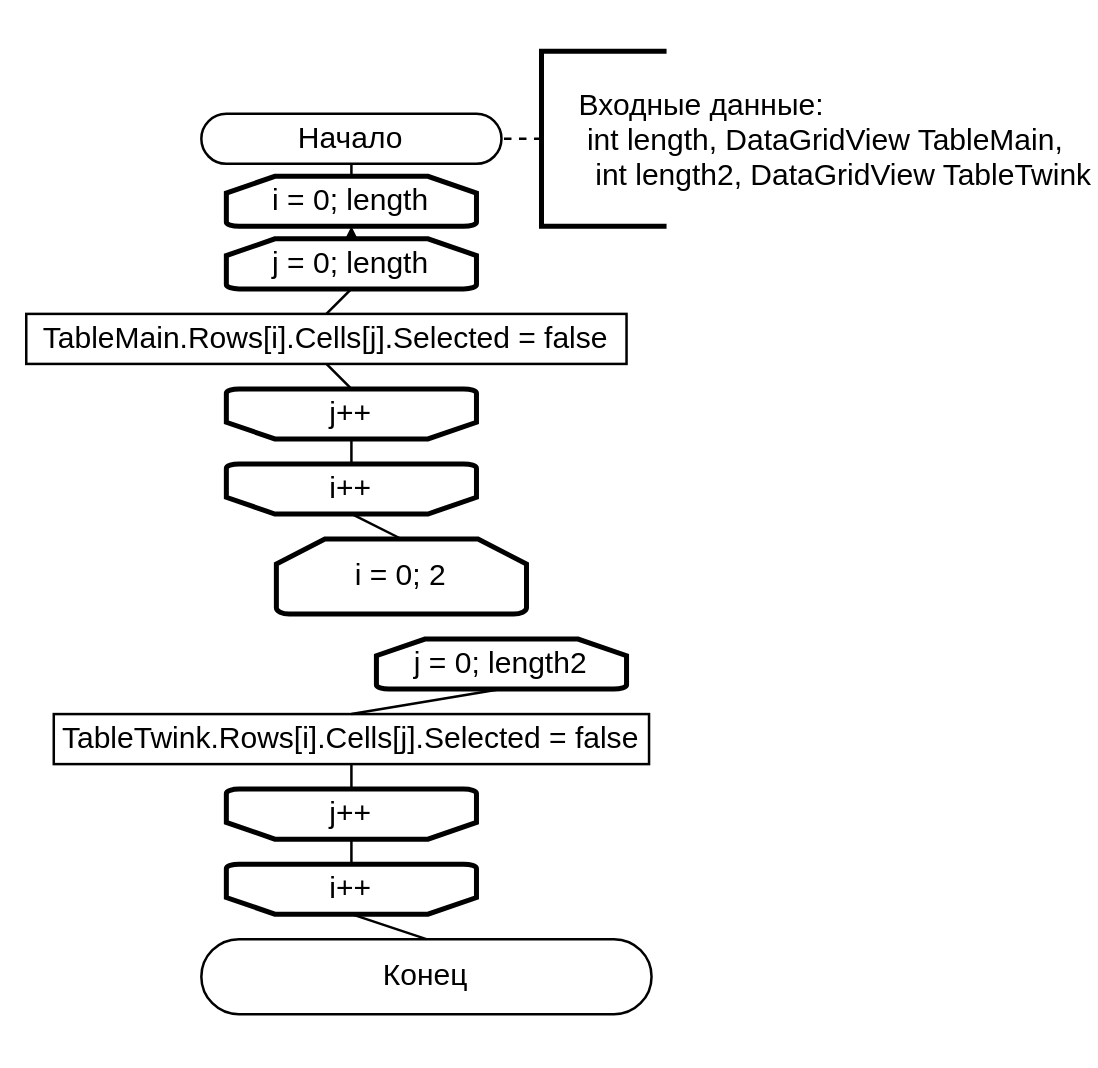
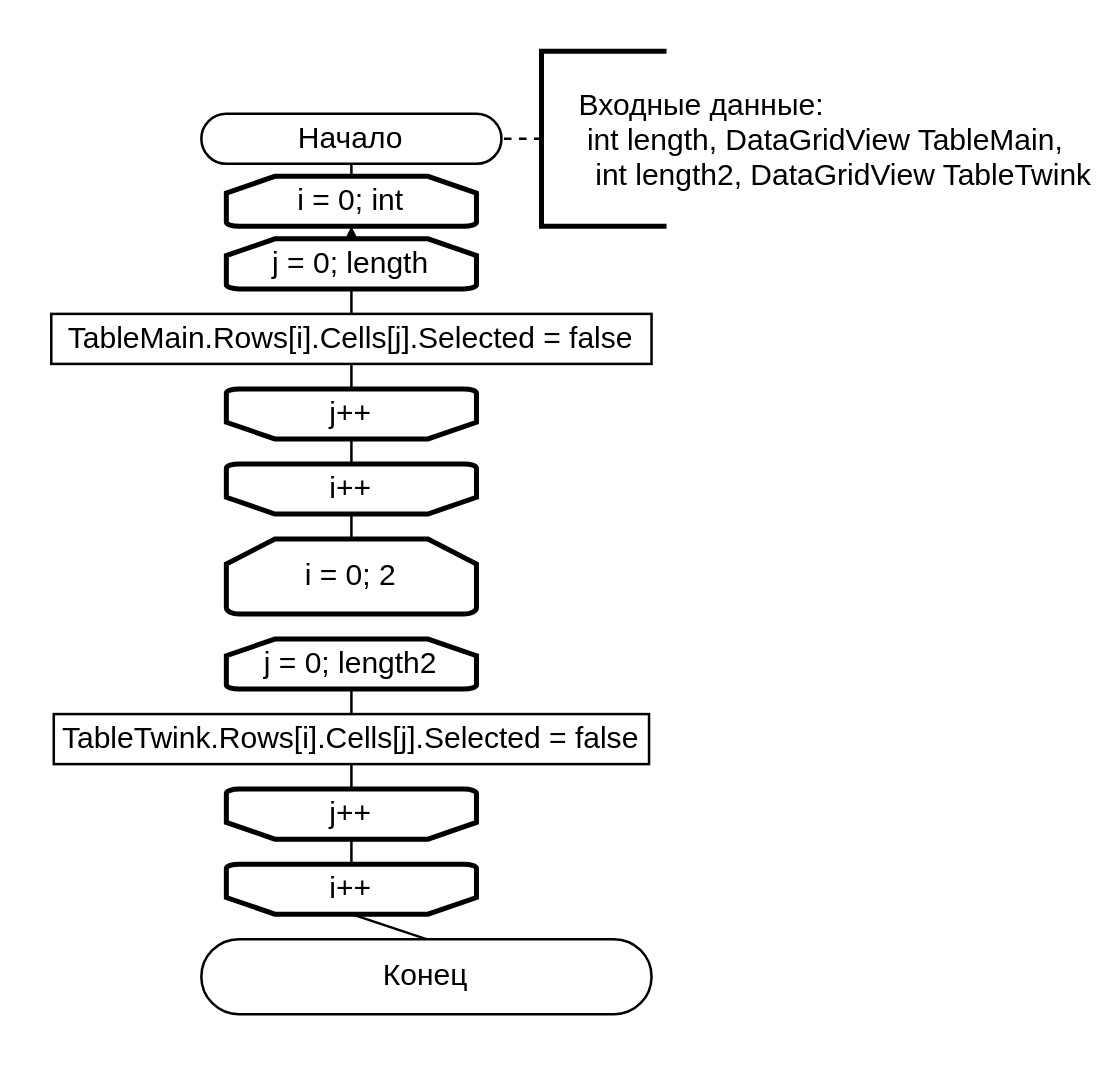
(351, 201) -> (351, 201)
(326, 339) -> (351, 339)
(401, 576) -> (351, 576)
(501, 664) -> (351, 664)
